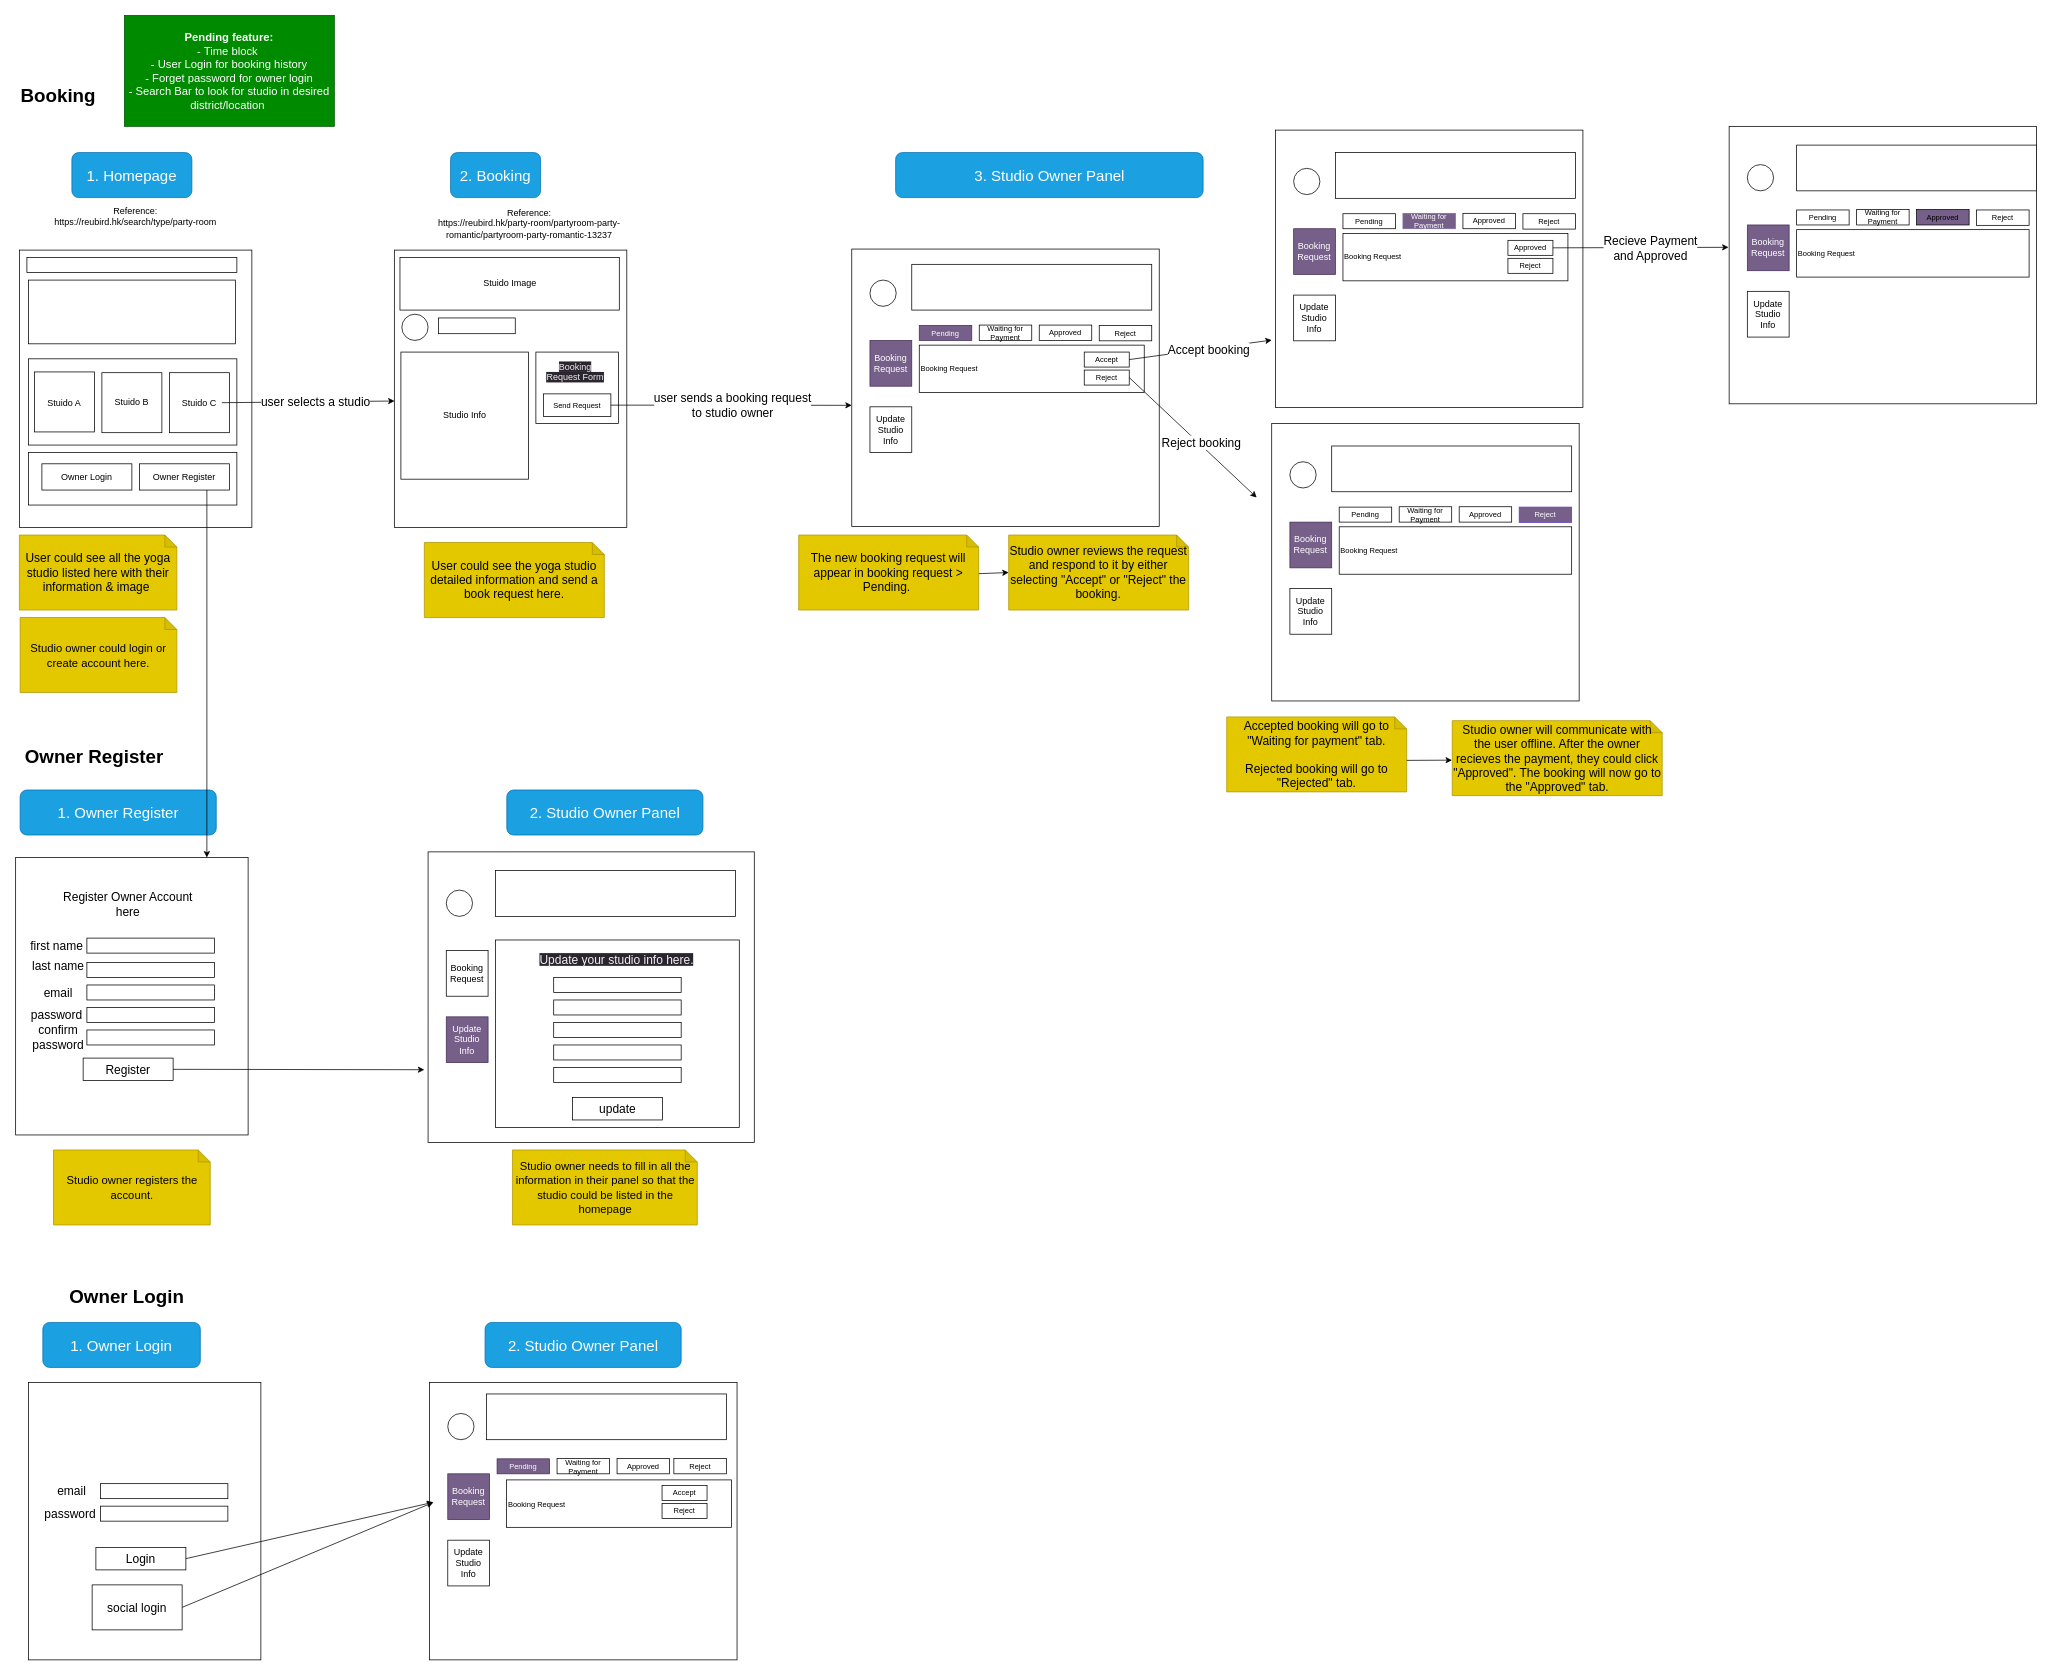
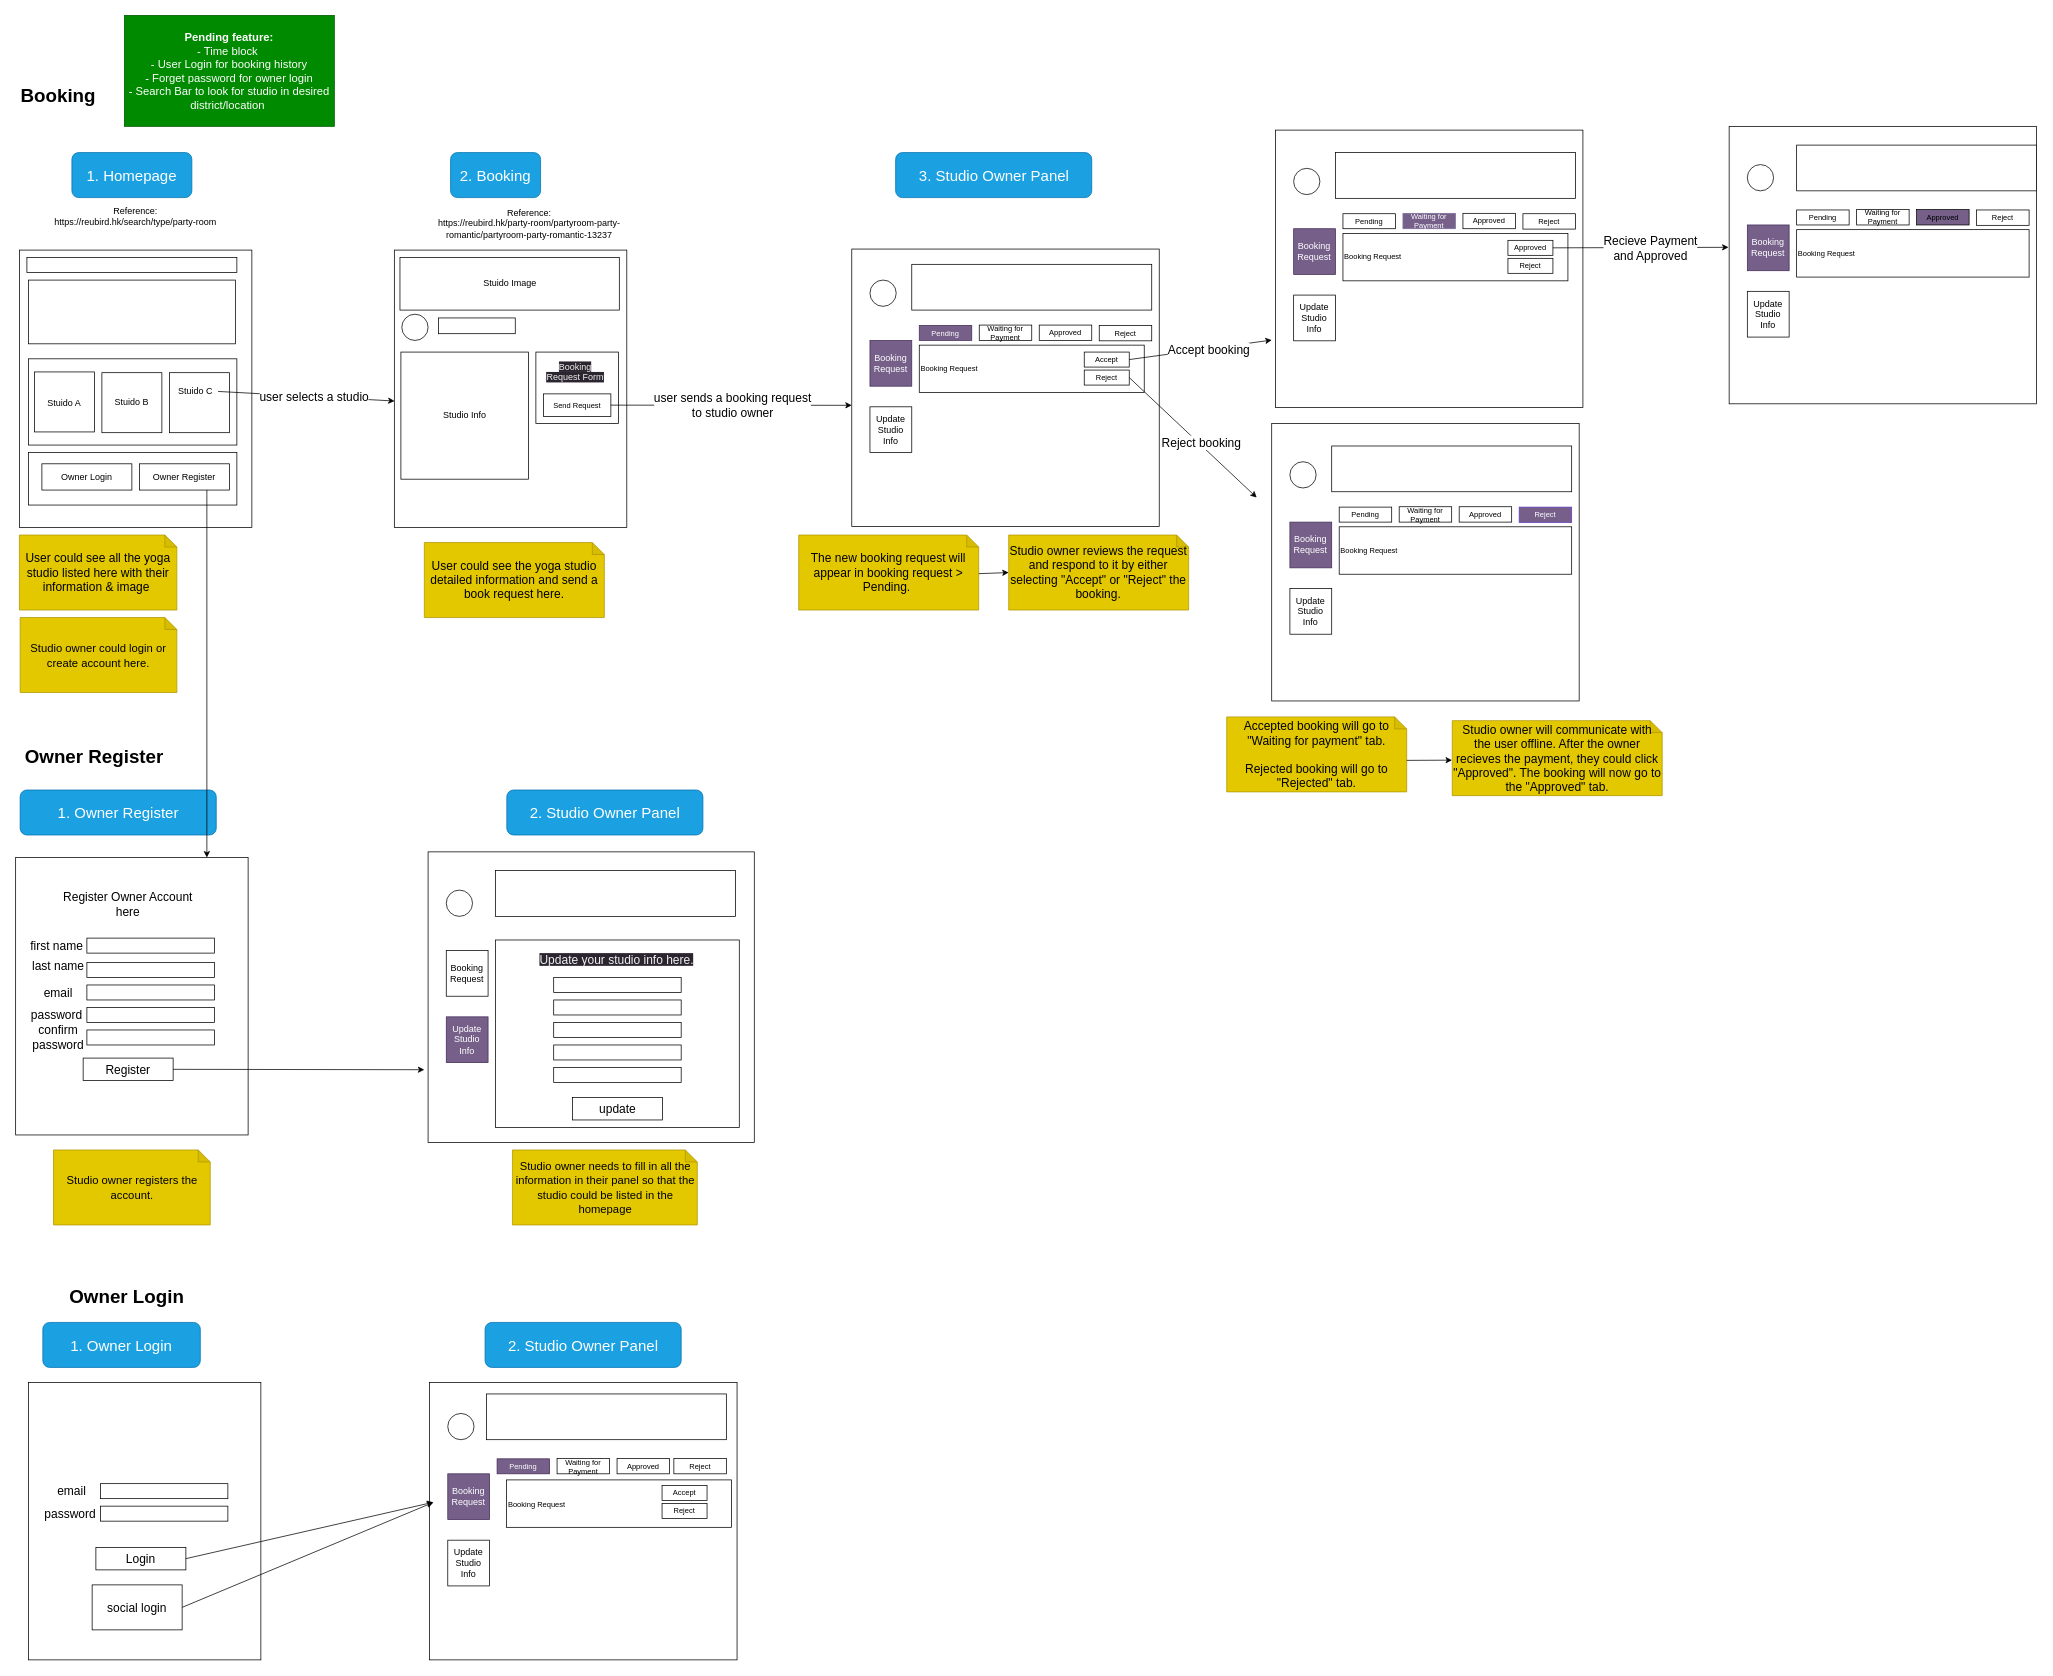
(1049, 175) -> (994, 175)
(199, 403) -> (195, 392)
